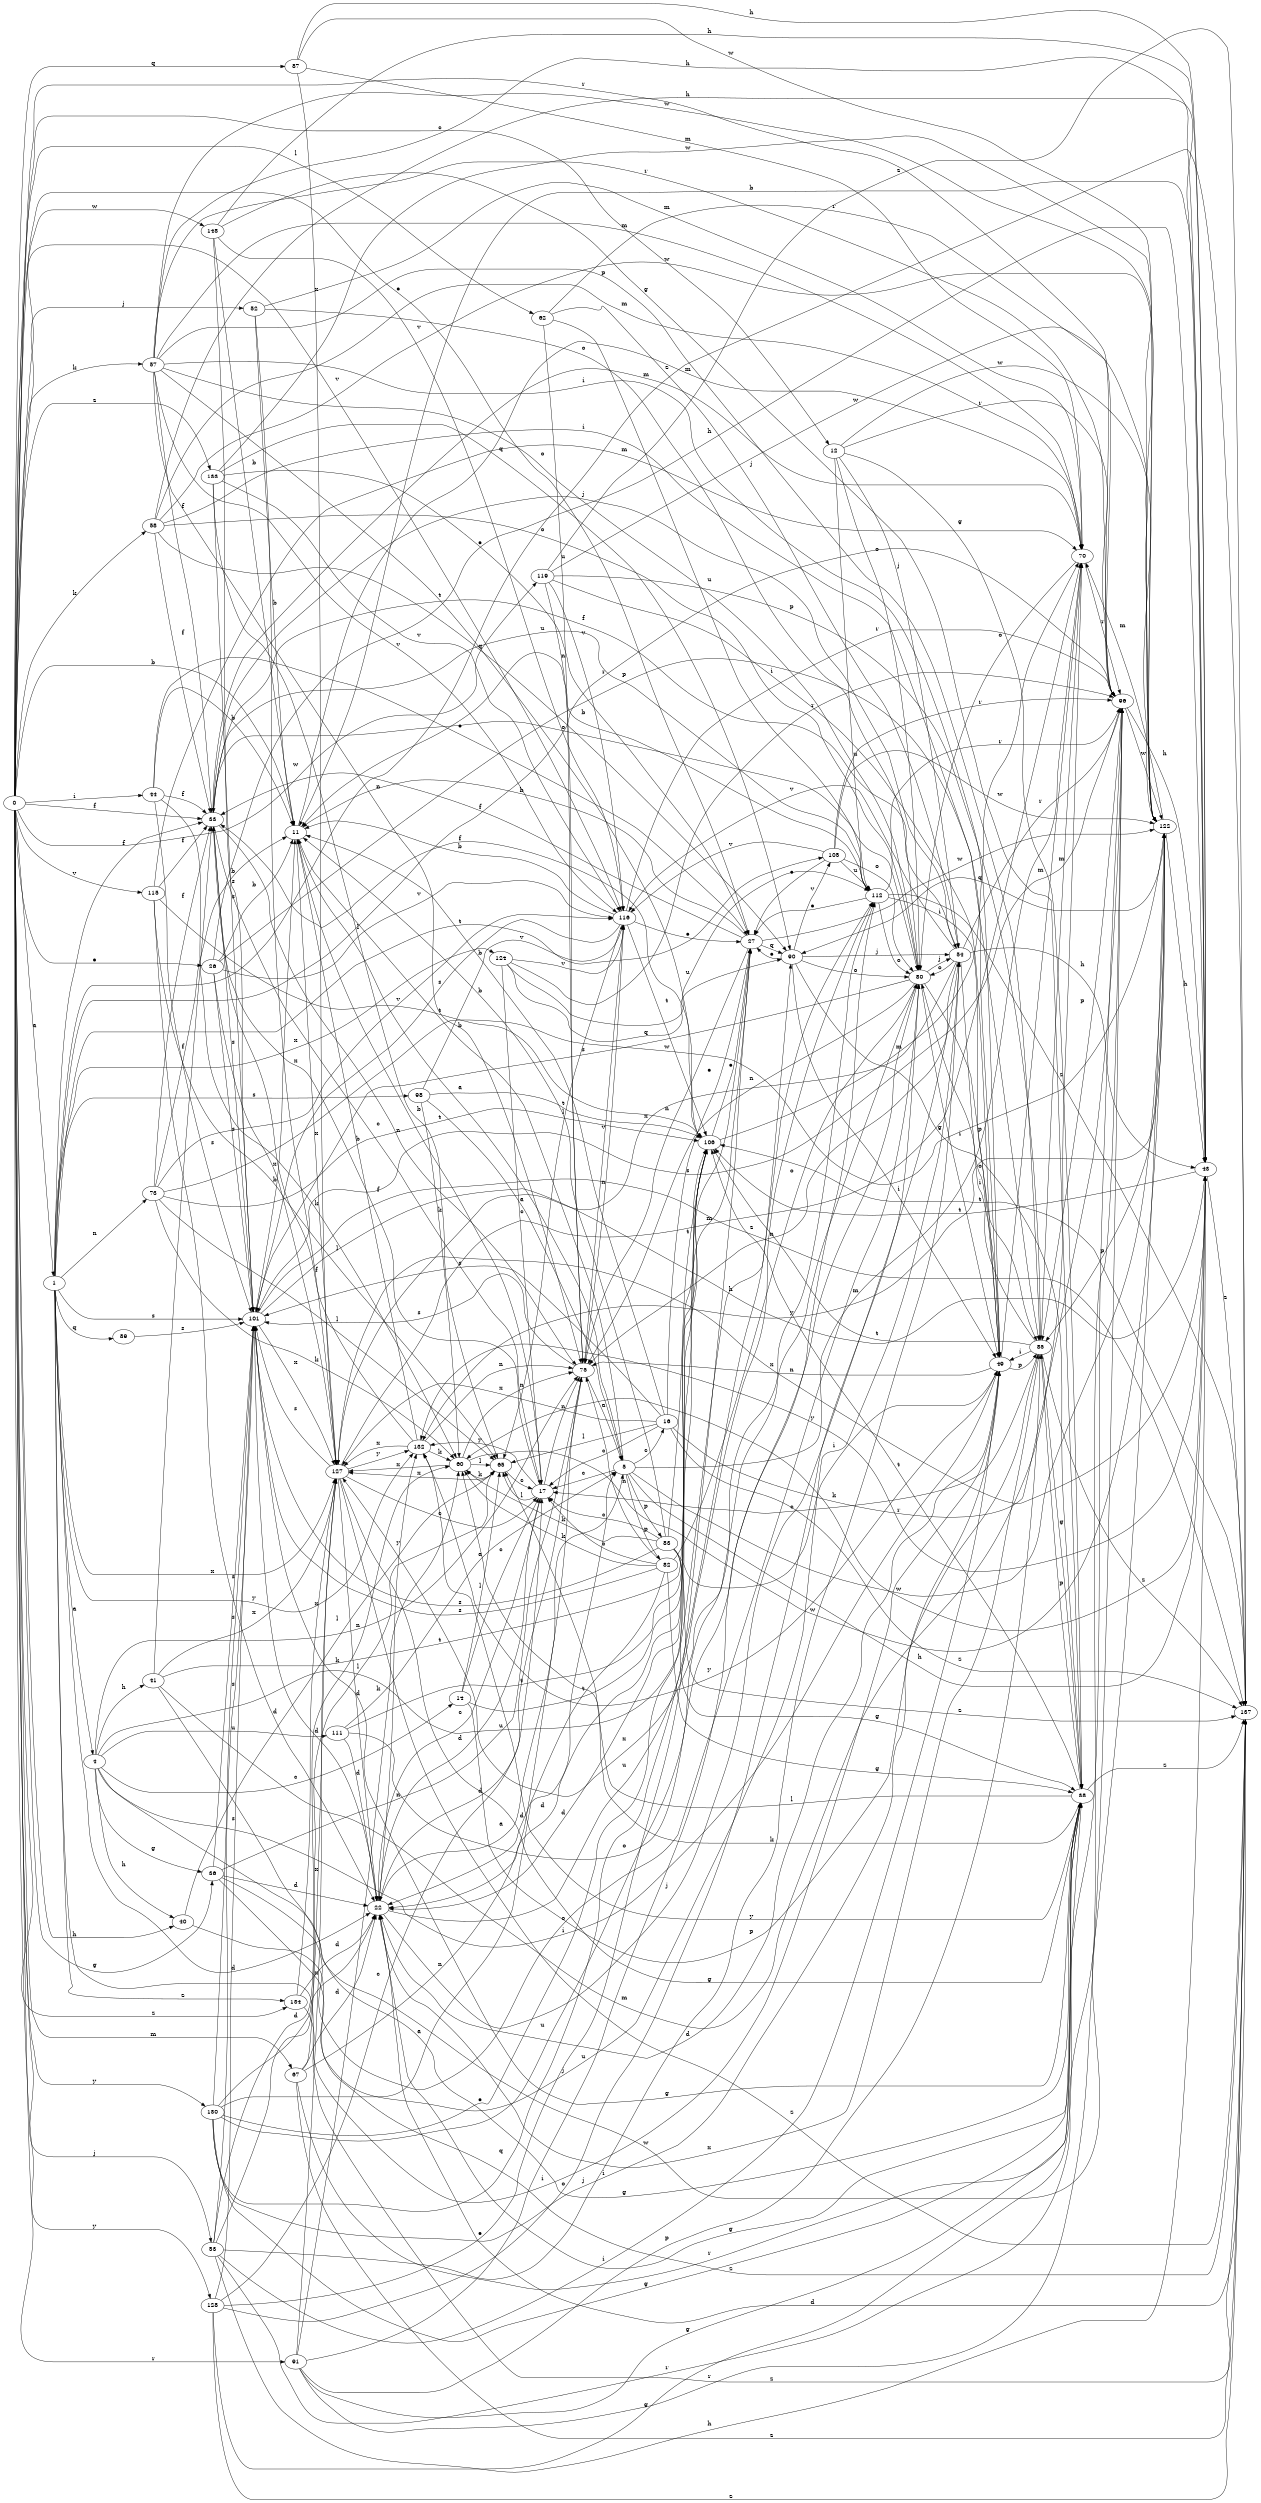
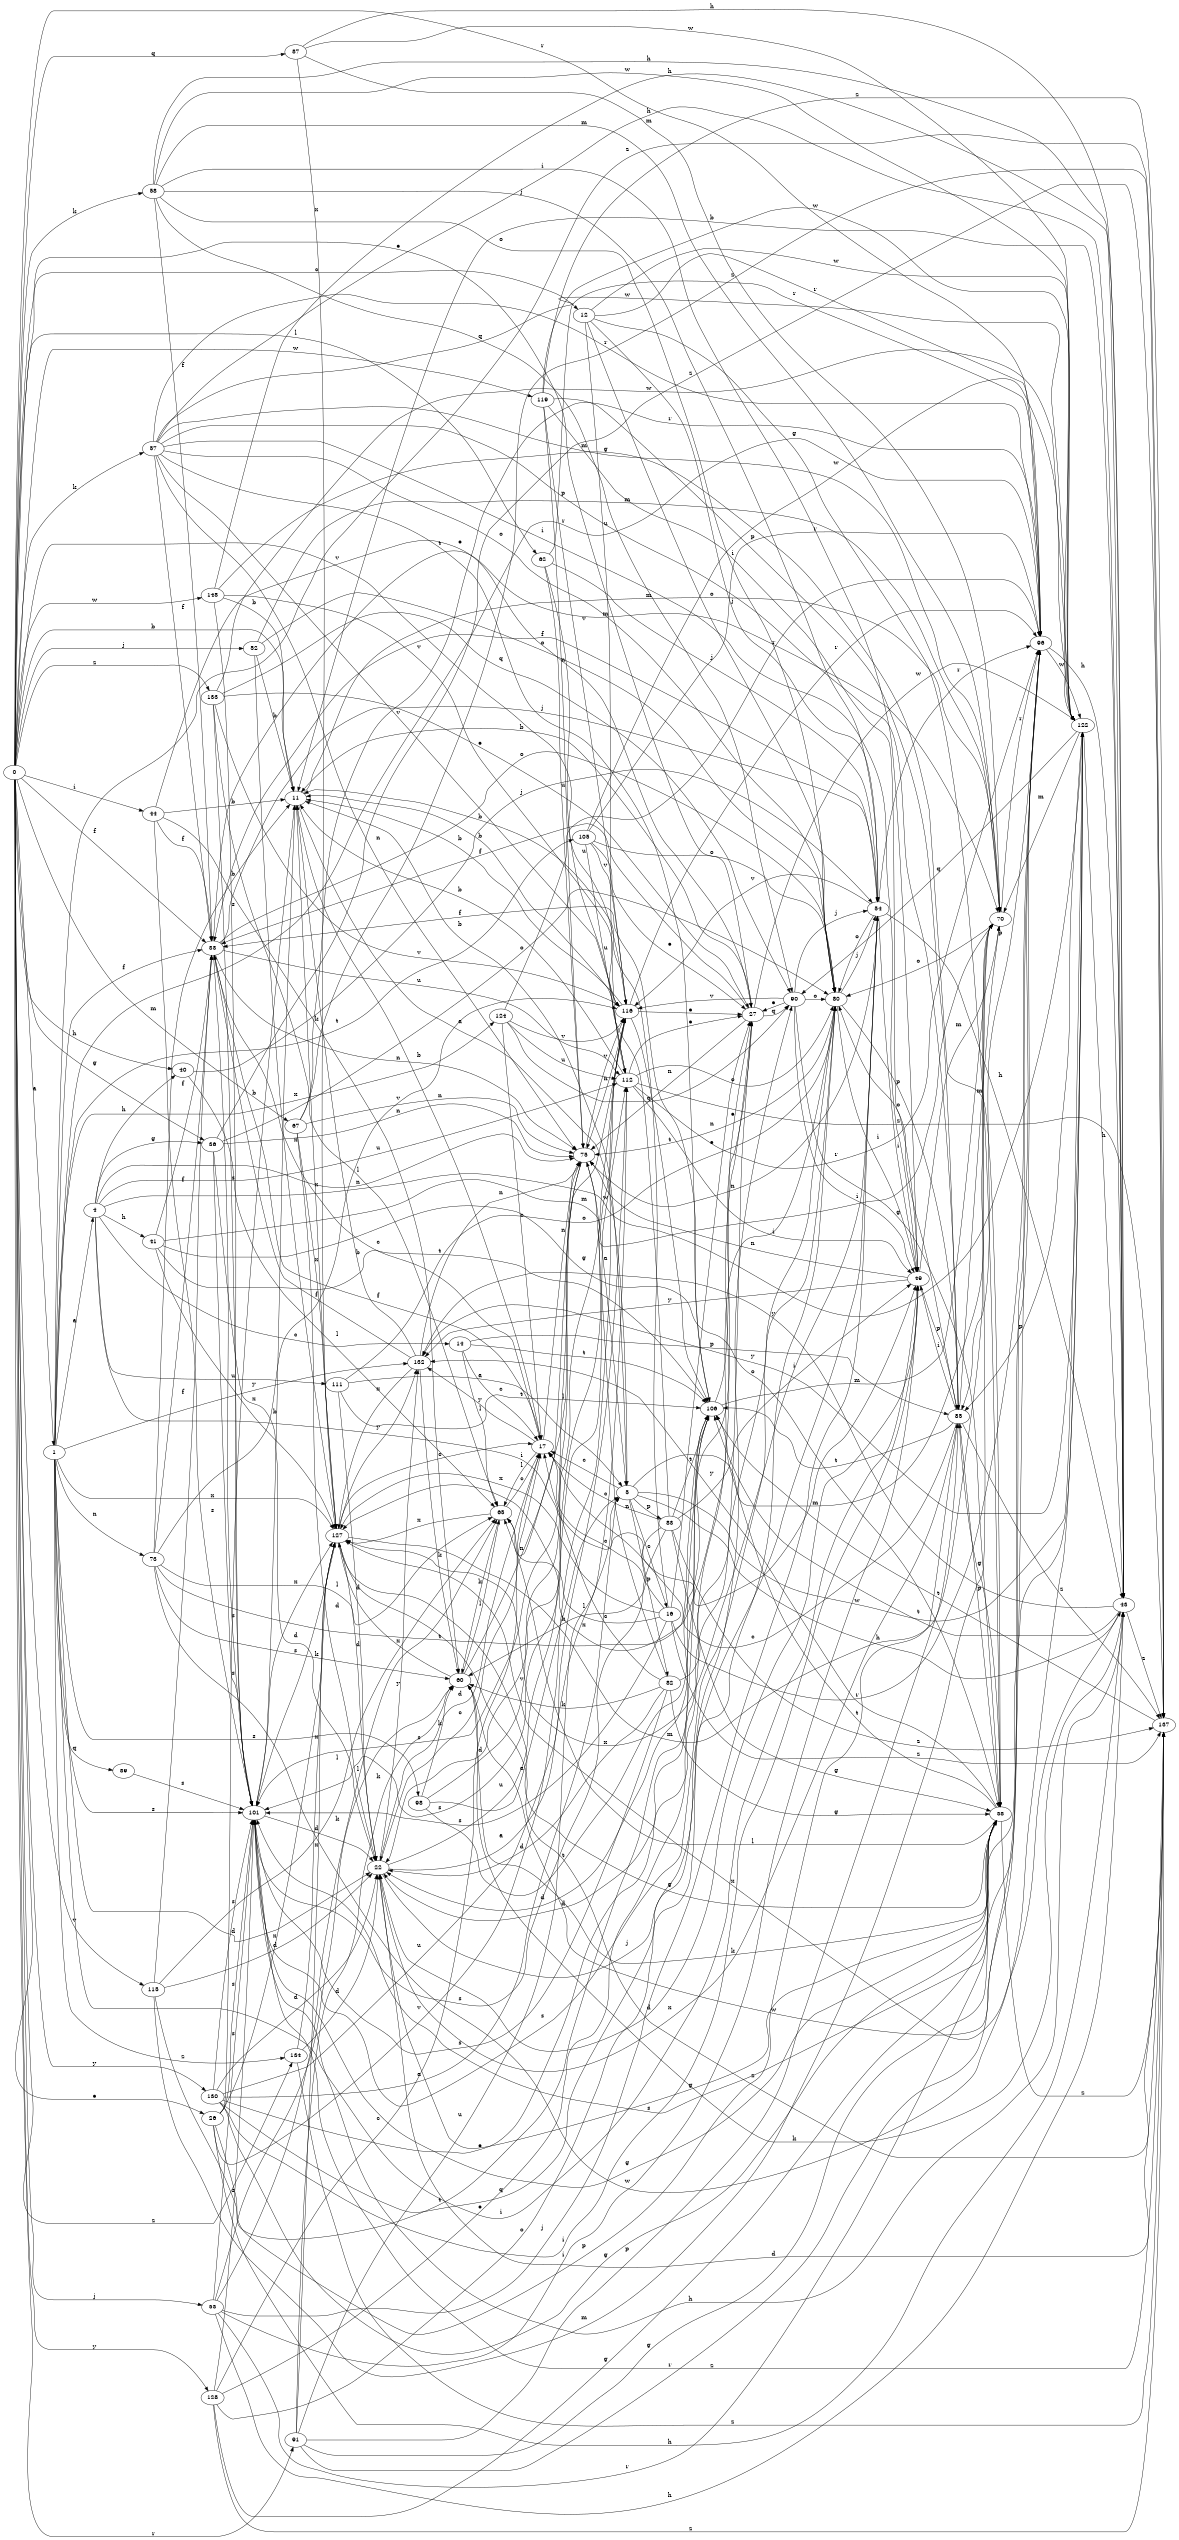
none -> (673, 320)
(808, 907) -> (713, 1000)
